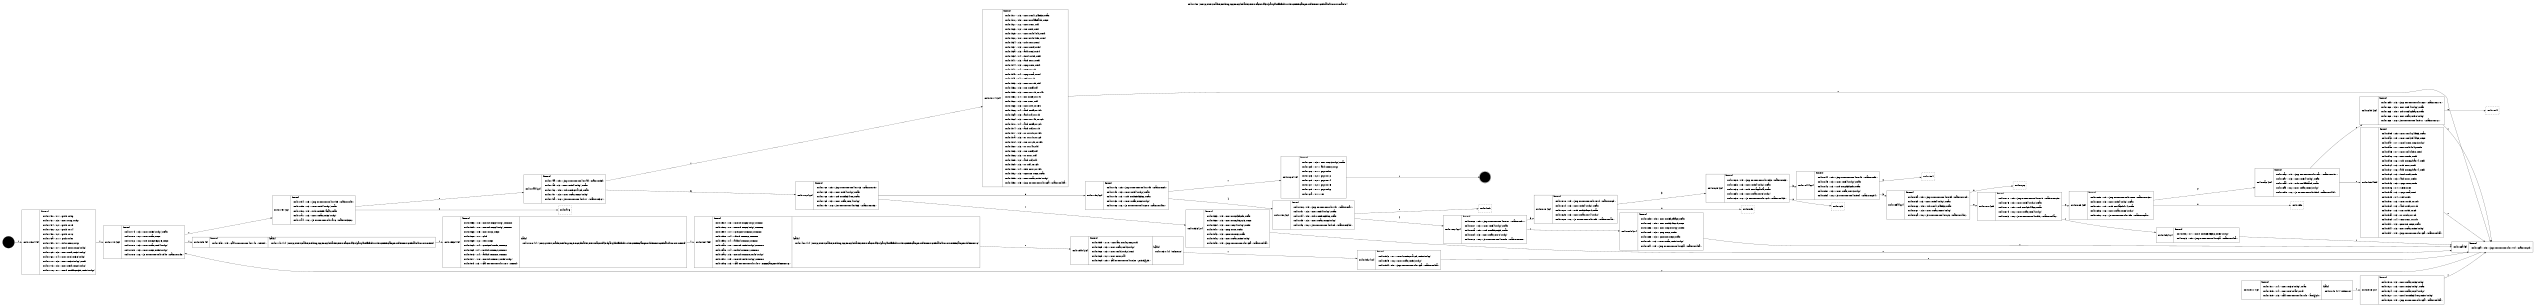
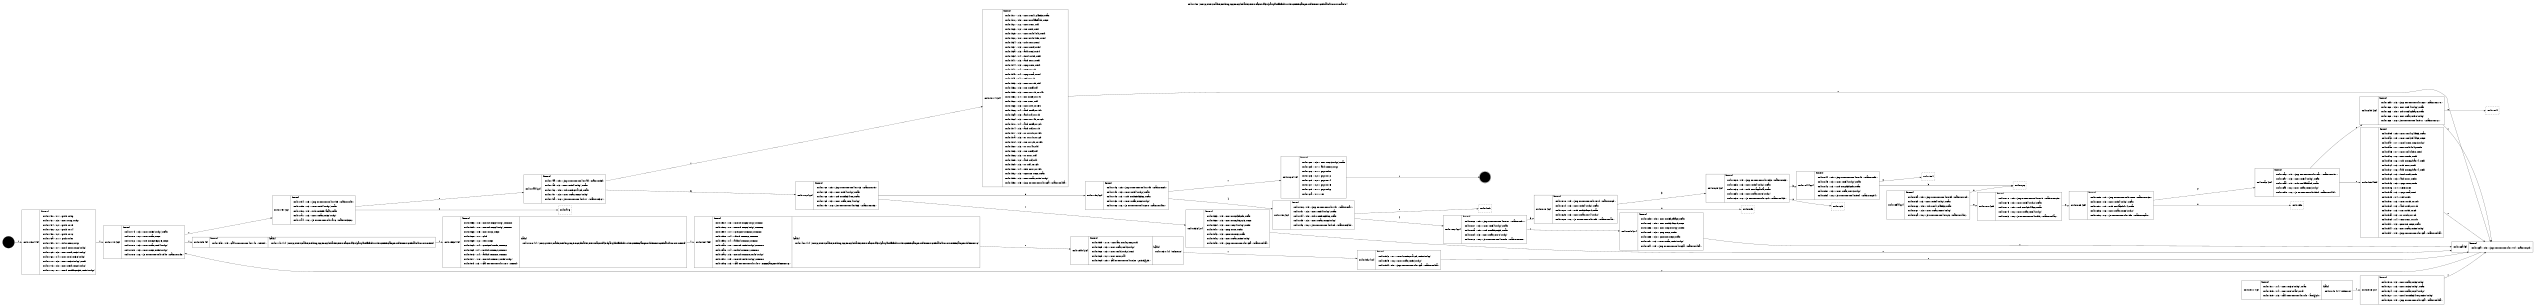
(1882, 195) -> (1945, 186)
(2198, 235) -> none
